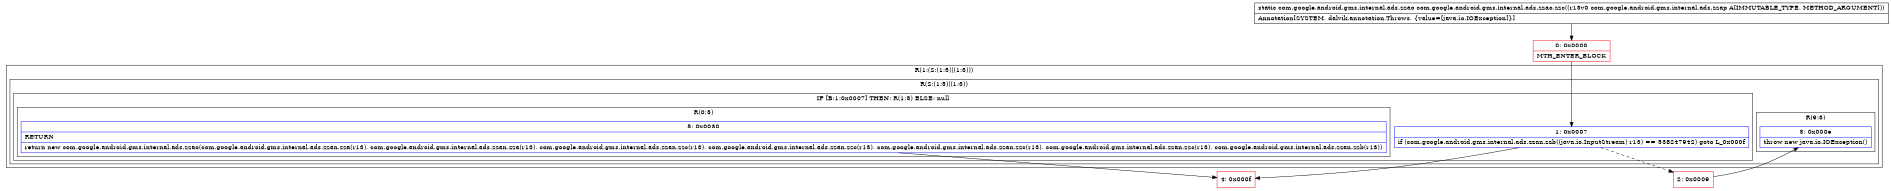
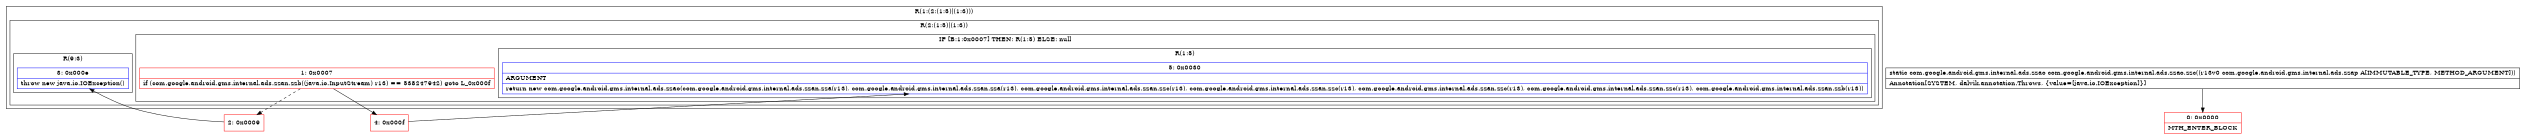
(1572, 90) -> none
(704, 113) -> (1185, 54)
(39, 137) -> (526, 78)
(1572, 137) -> (317, 78)
(1126, 171) -> (582, 112)
